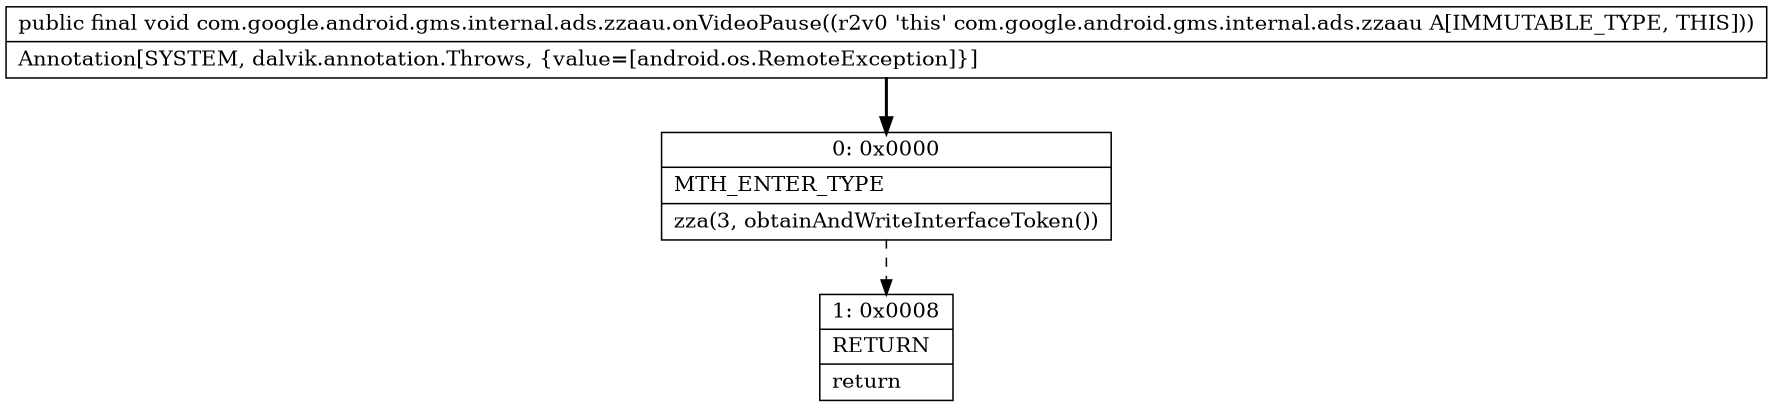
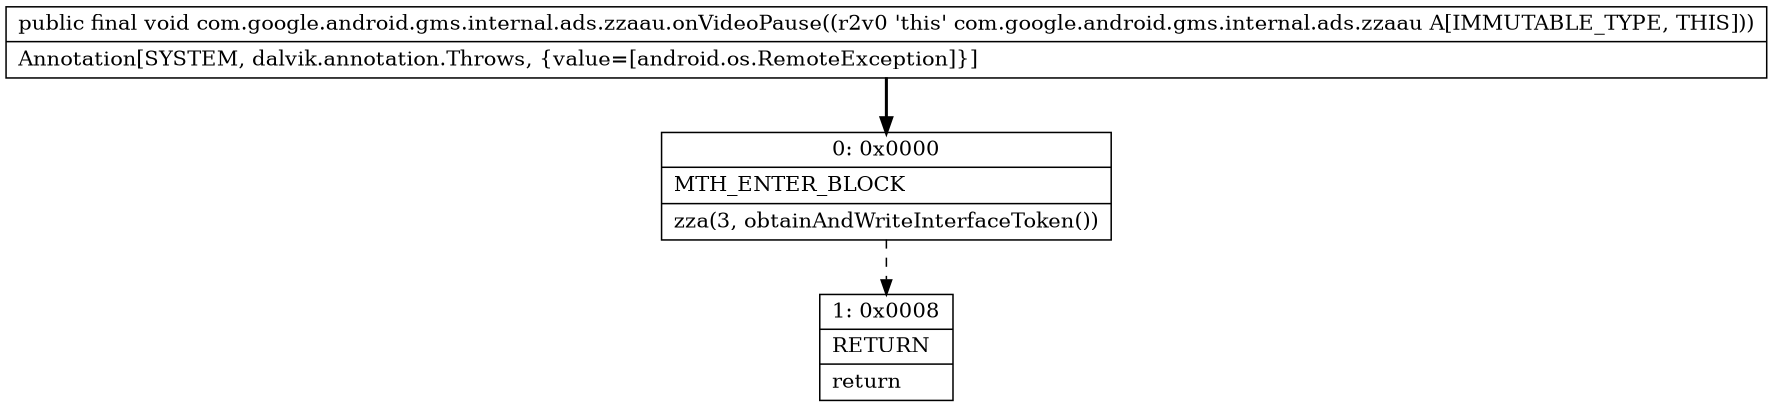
(780, 185) -> (790, 185)
